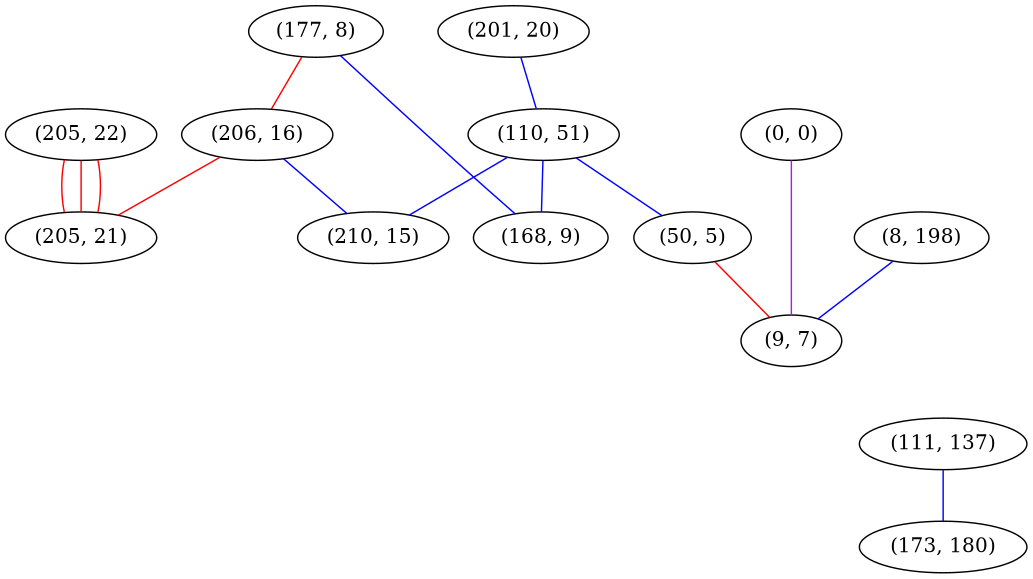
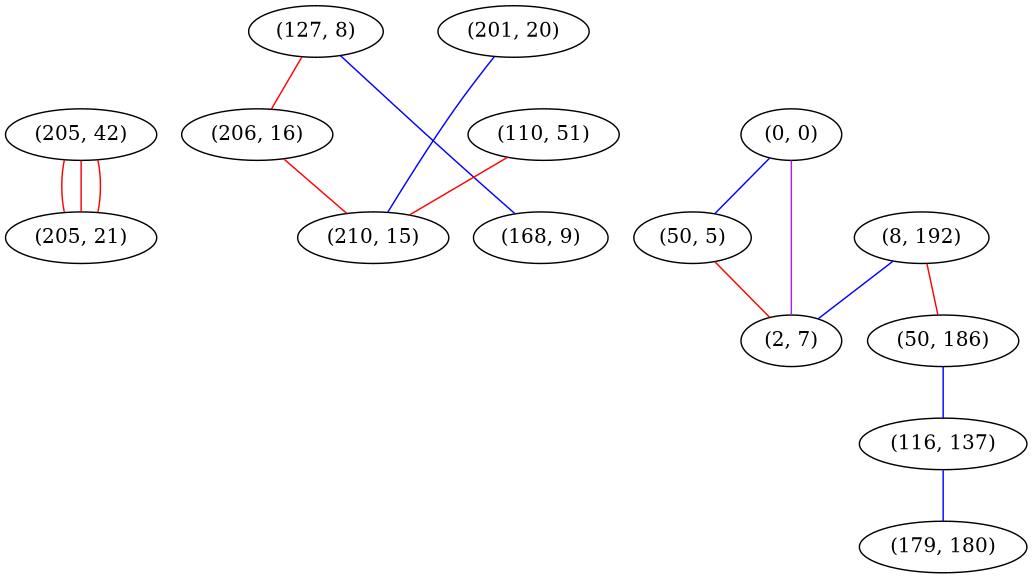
(316, 32) -> (316, 32)
(529, 83) -> (439, 133)
(81, 135) -> (81, 135)
(169, 186) -> none
(315, 186) -> (315, 186)
(458, 186) -> (458, 186)
(542, 186) -> none
(619, 187) -> (742, 186)
(922, 238) -> (922, 238)
(791, 341) -> (791, 341)
none -> (943, 341)
(943, 444) -> (943, 444)
(943, 547) -> (943, 547)
